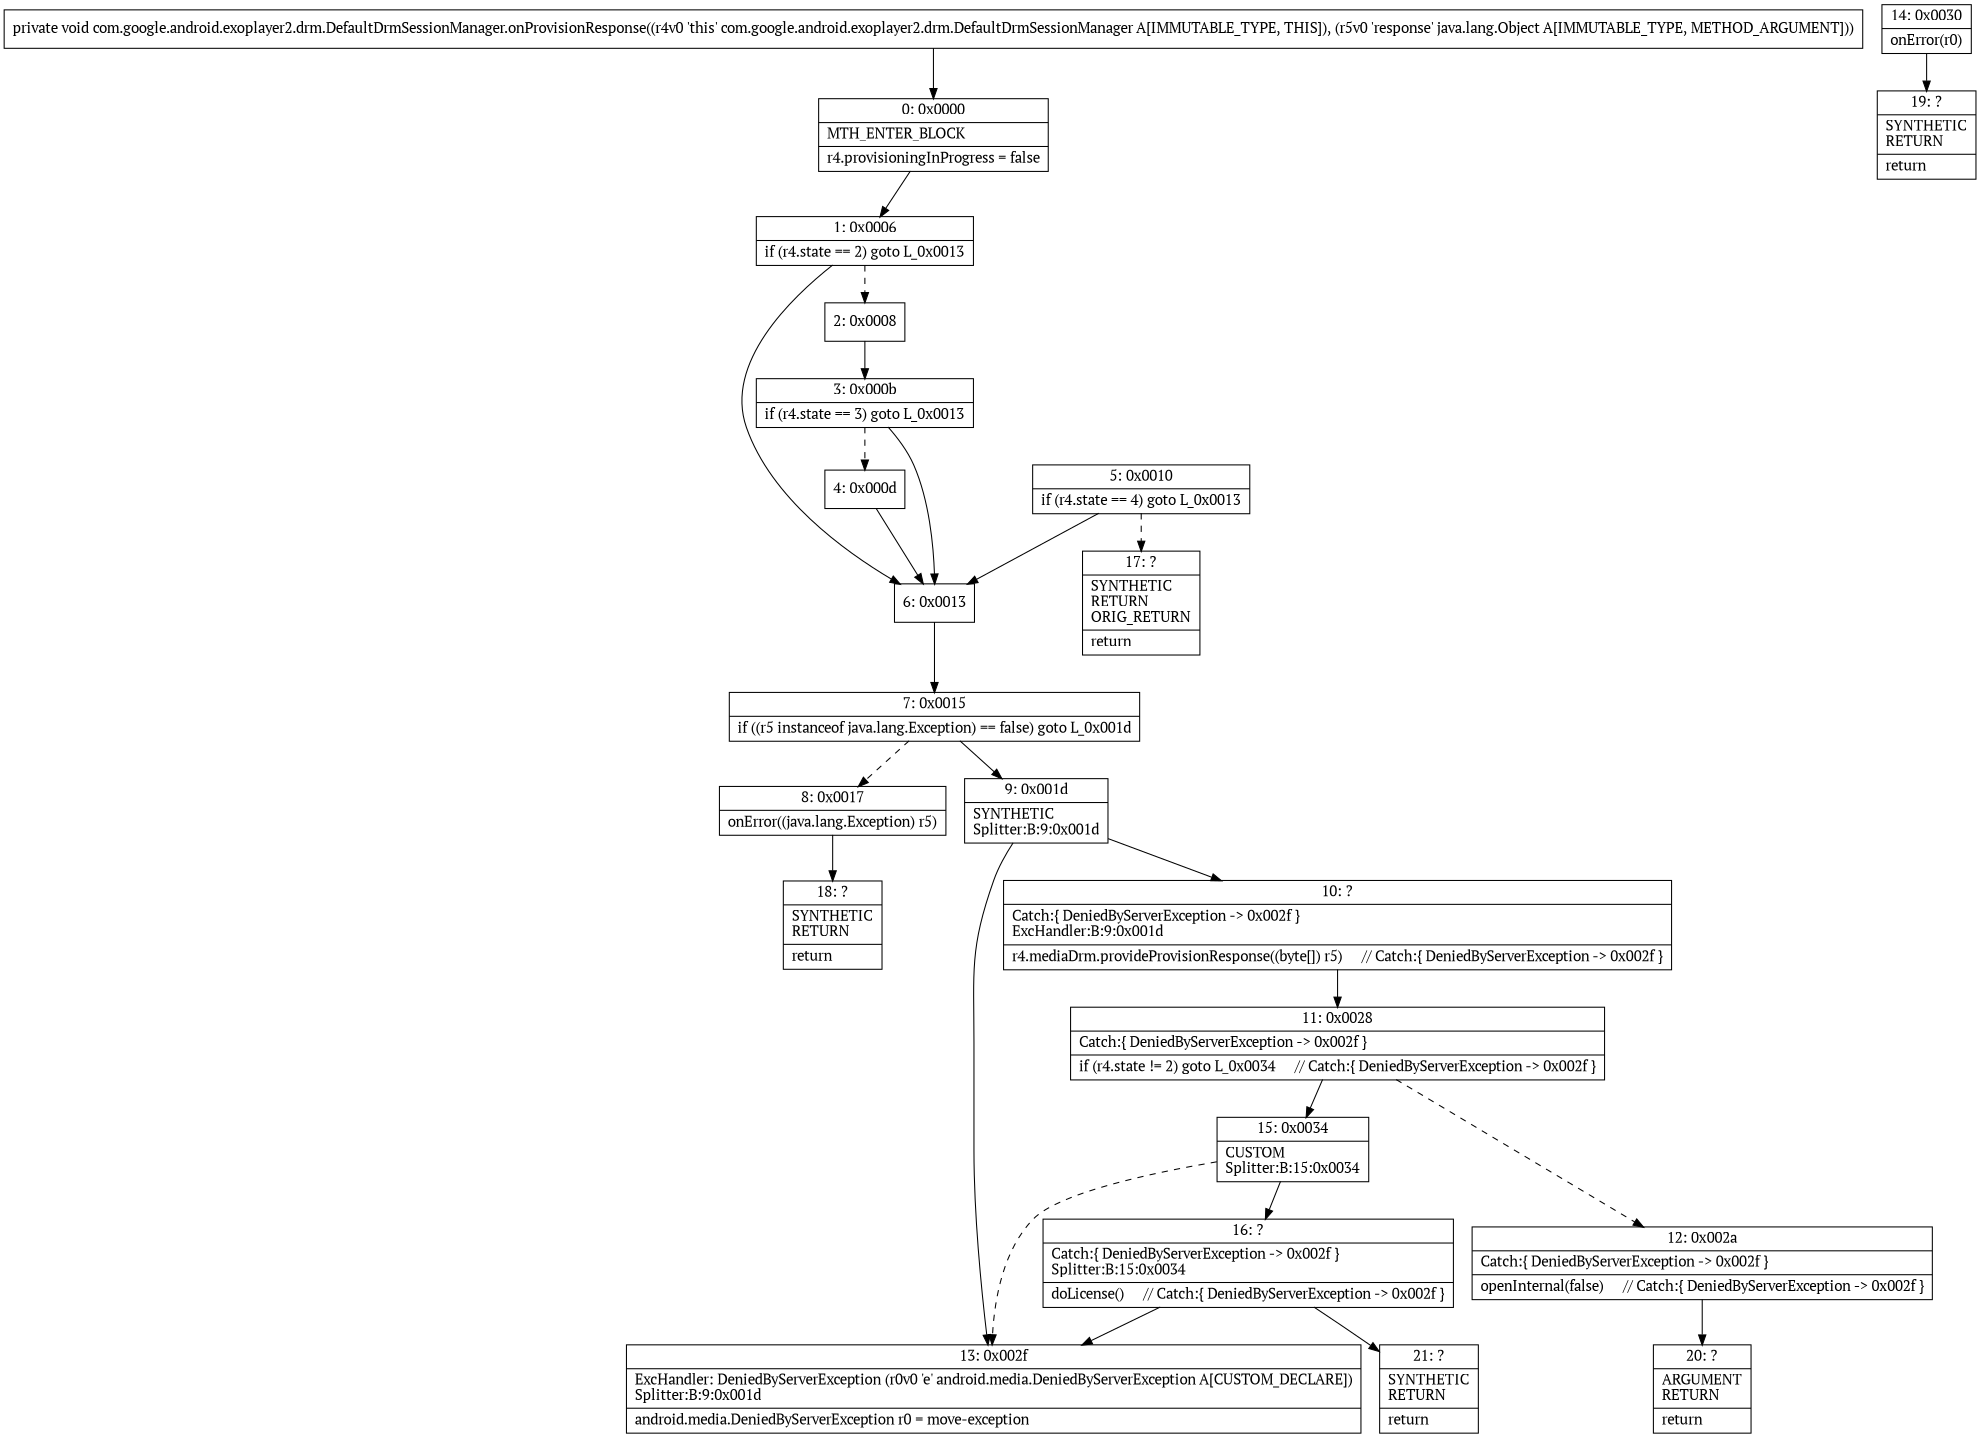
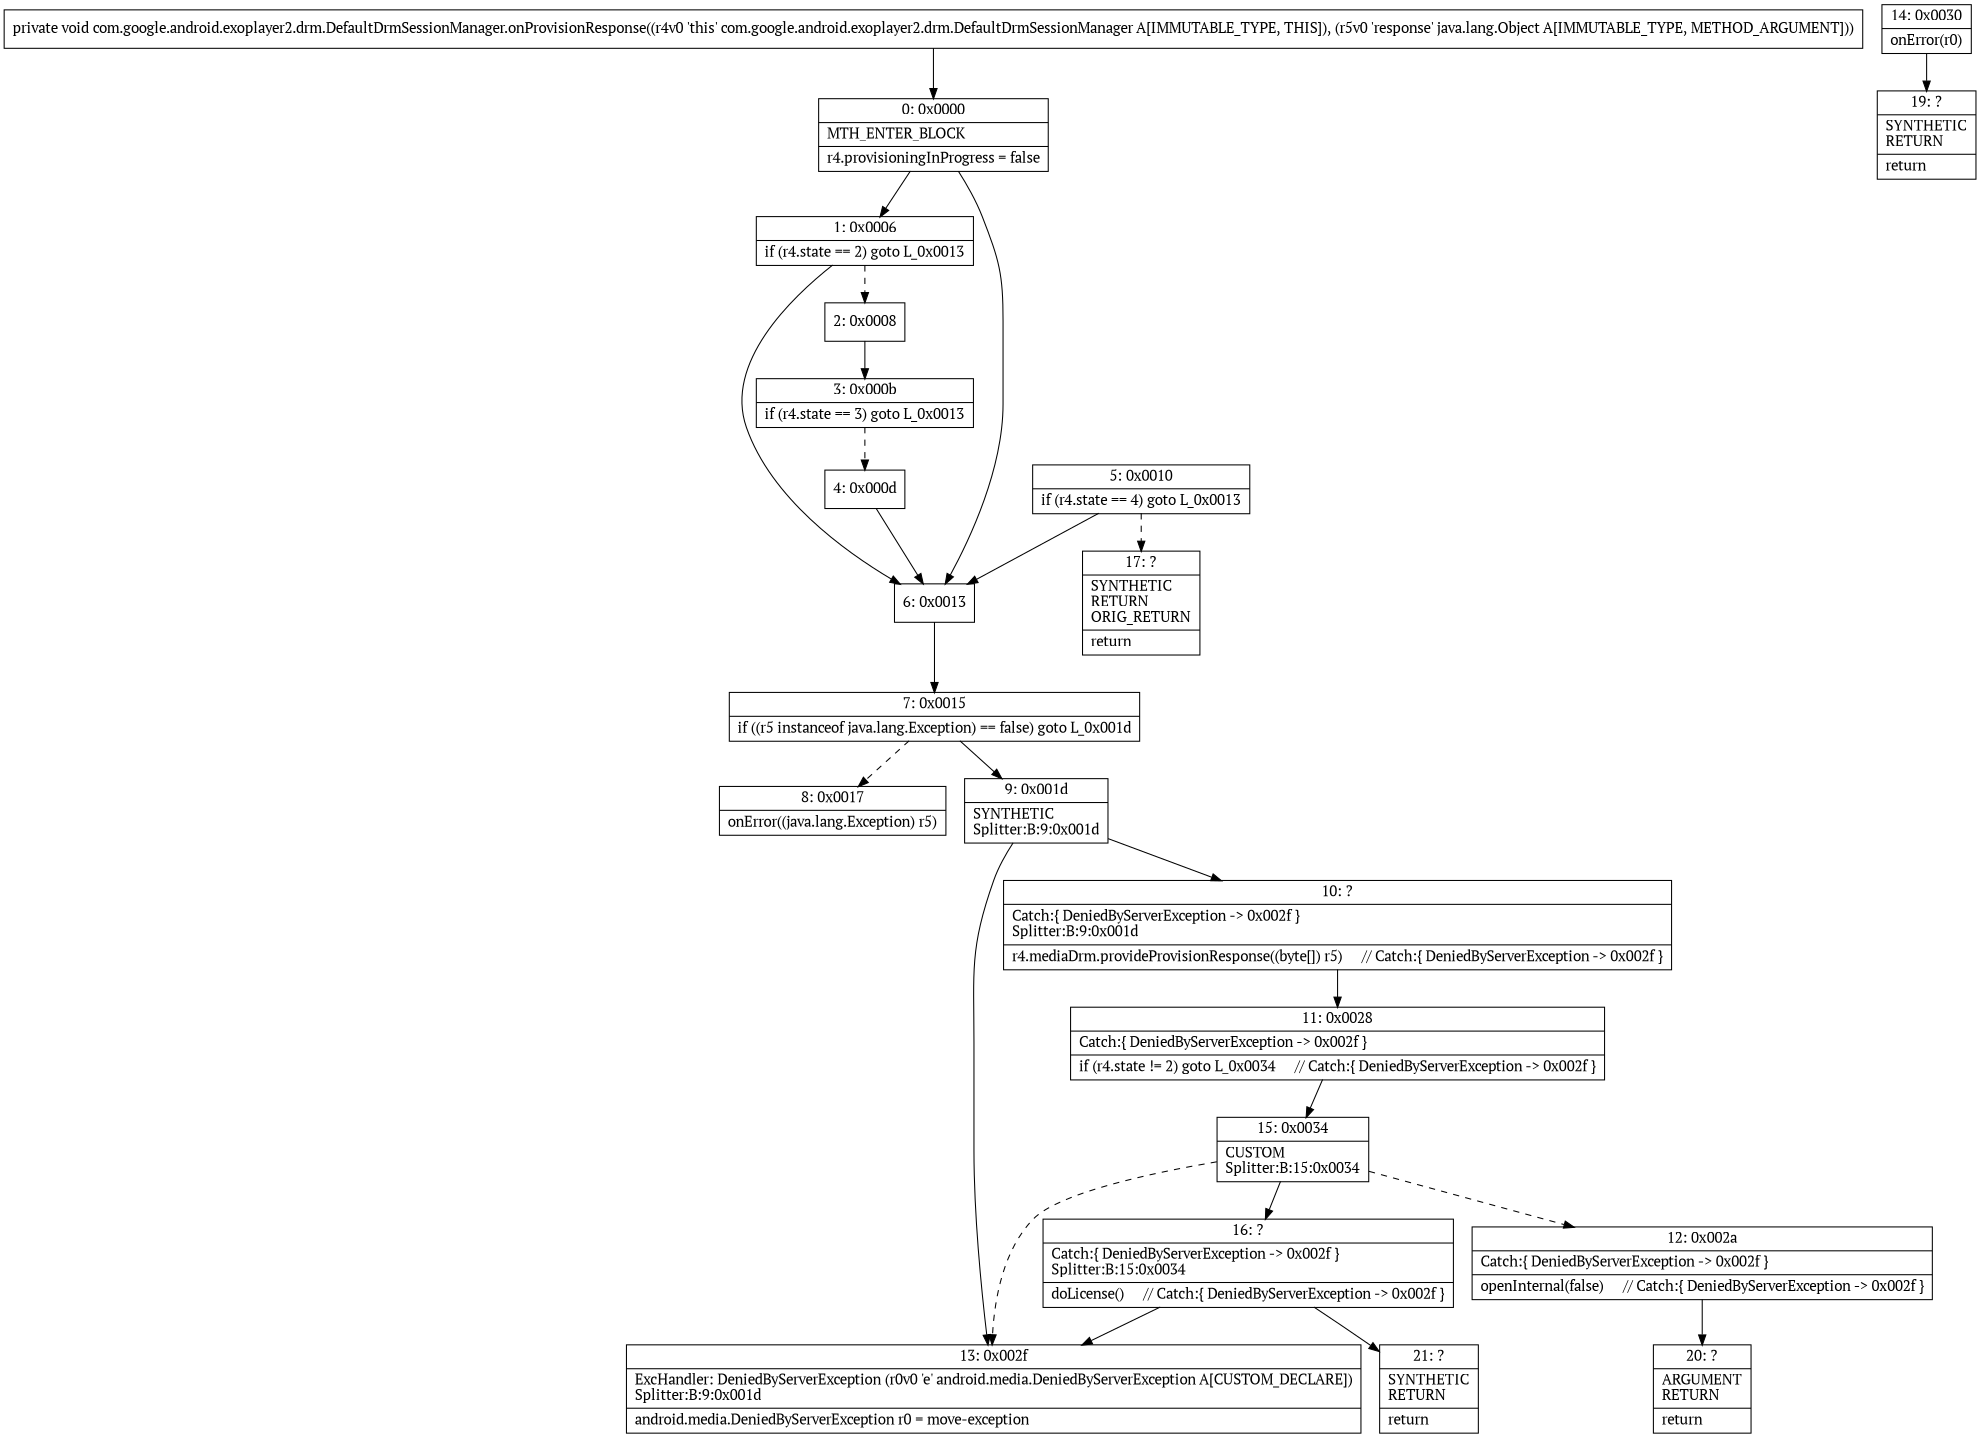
(924, 496) -> (1003, 373)
(833, 925) -> none
(1088, 932) -> (1075, 932)
(1515, 1151) -> (1466, 1198)
